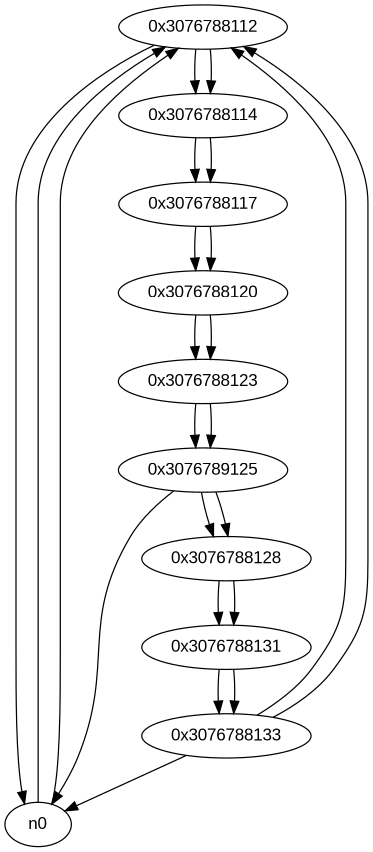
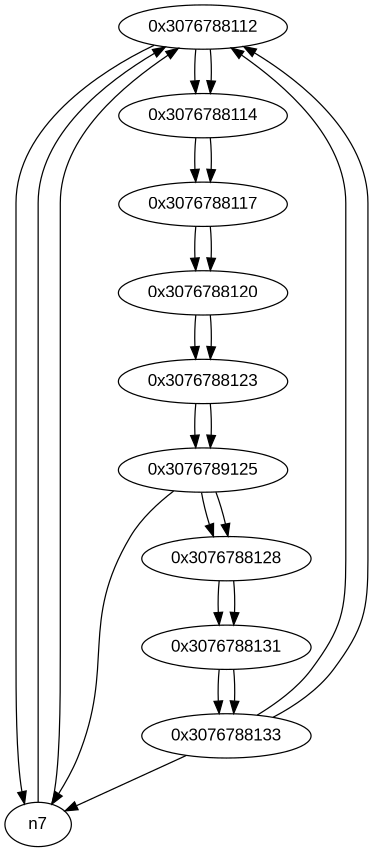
(38, 824) -> (38, 824)
